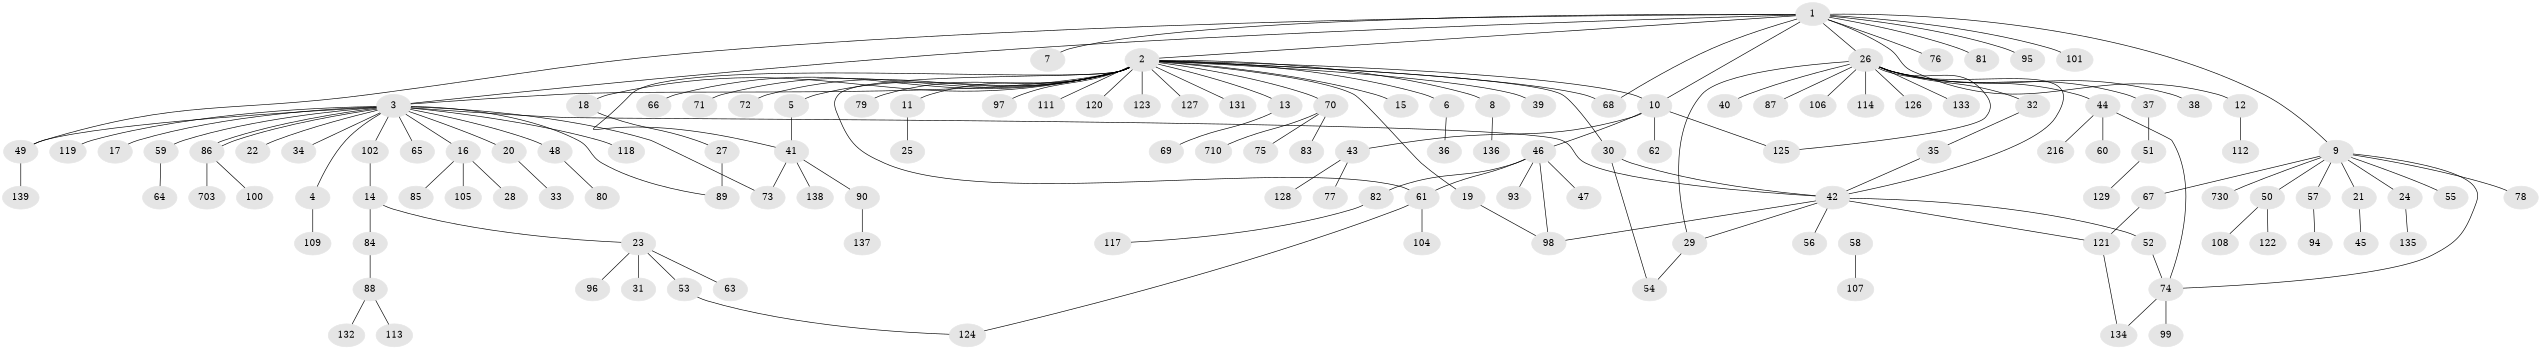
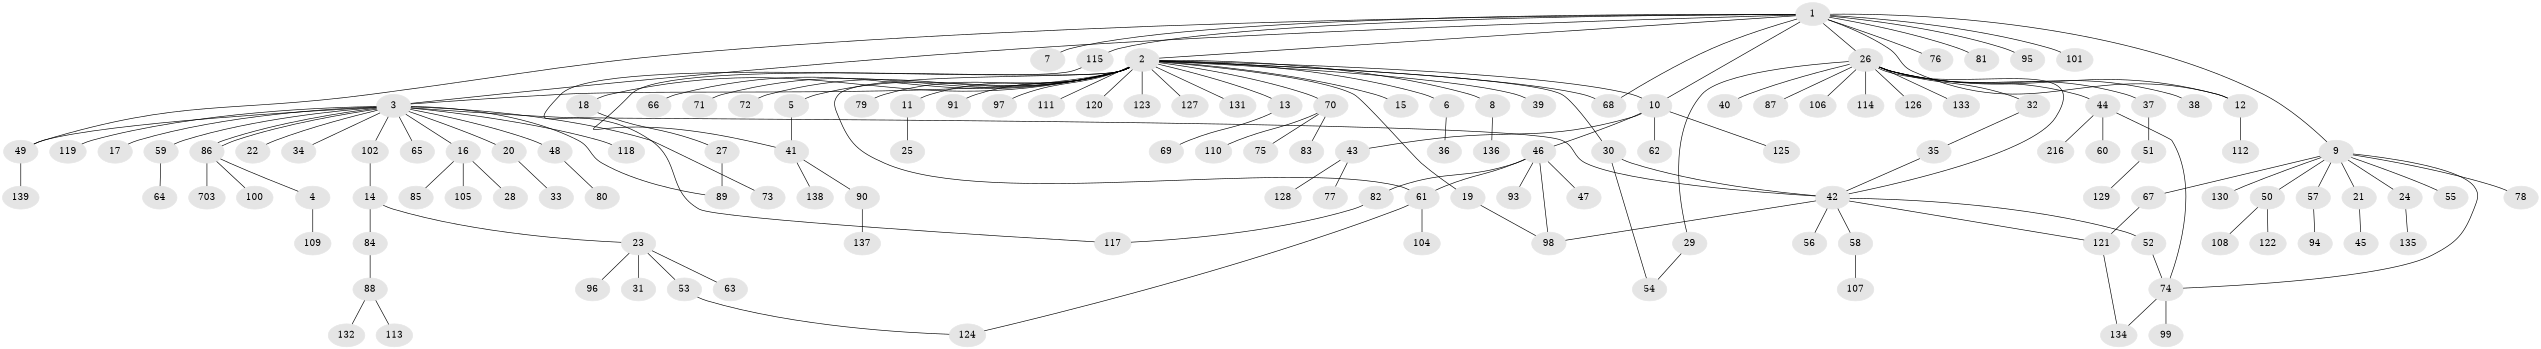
none -> (1095, 60)
none -> (953, 106)
(1962, 127) -> (2124, 80)
(342, 144) -> (259, 176)
(1214, 152) -> (1214, 152)
(780, 175) -> none
(2220, 198) -> (2220, 198)
(1761, 221) -> (1844, 221)
